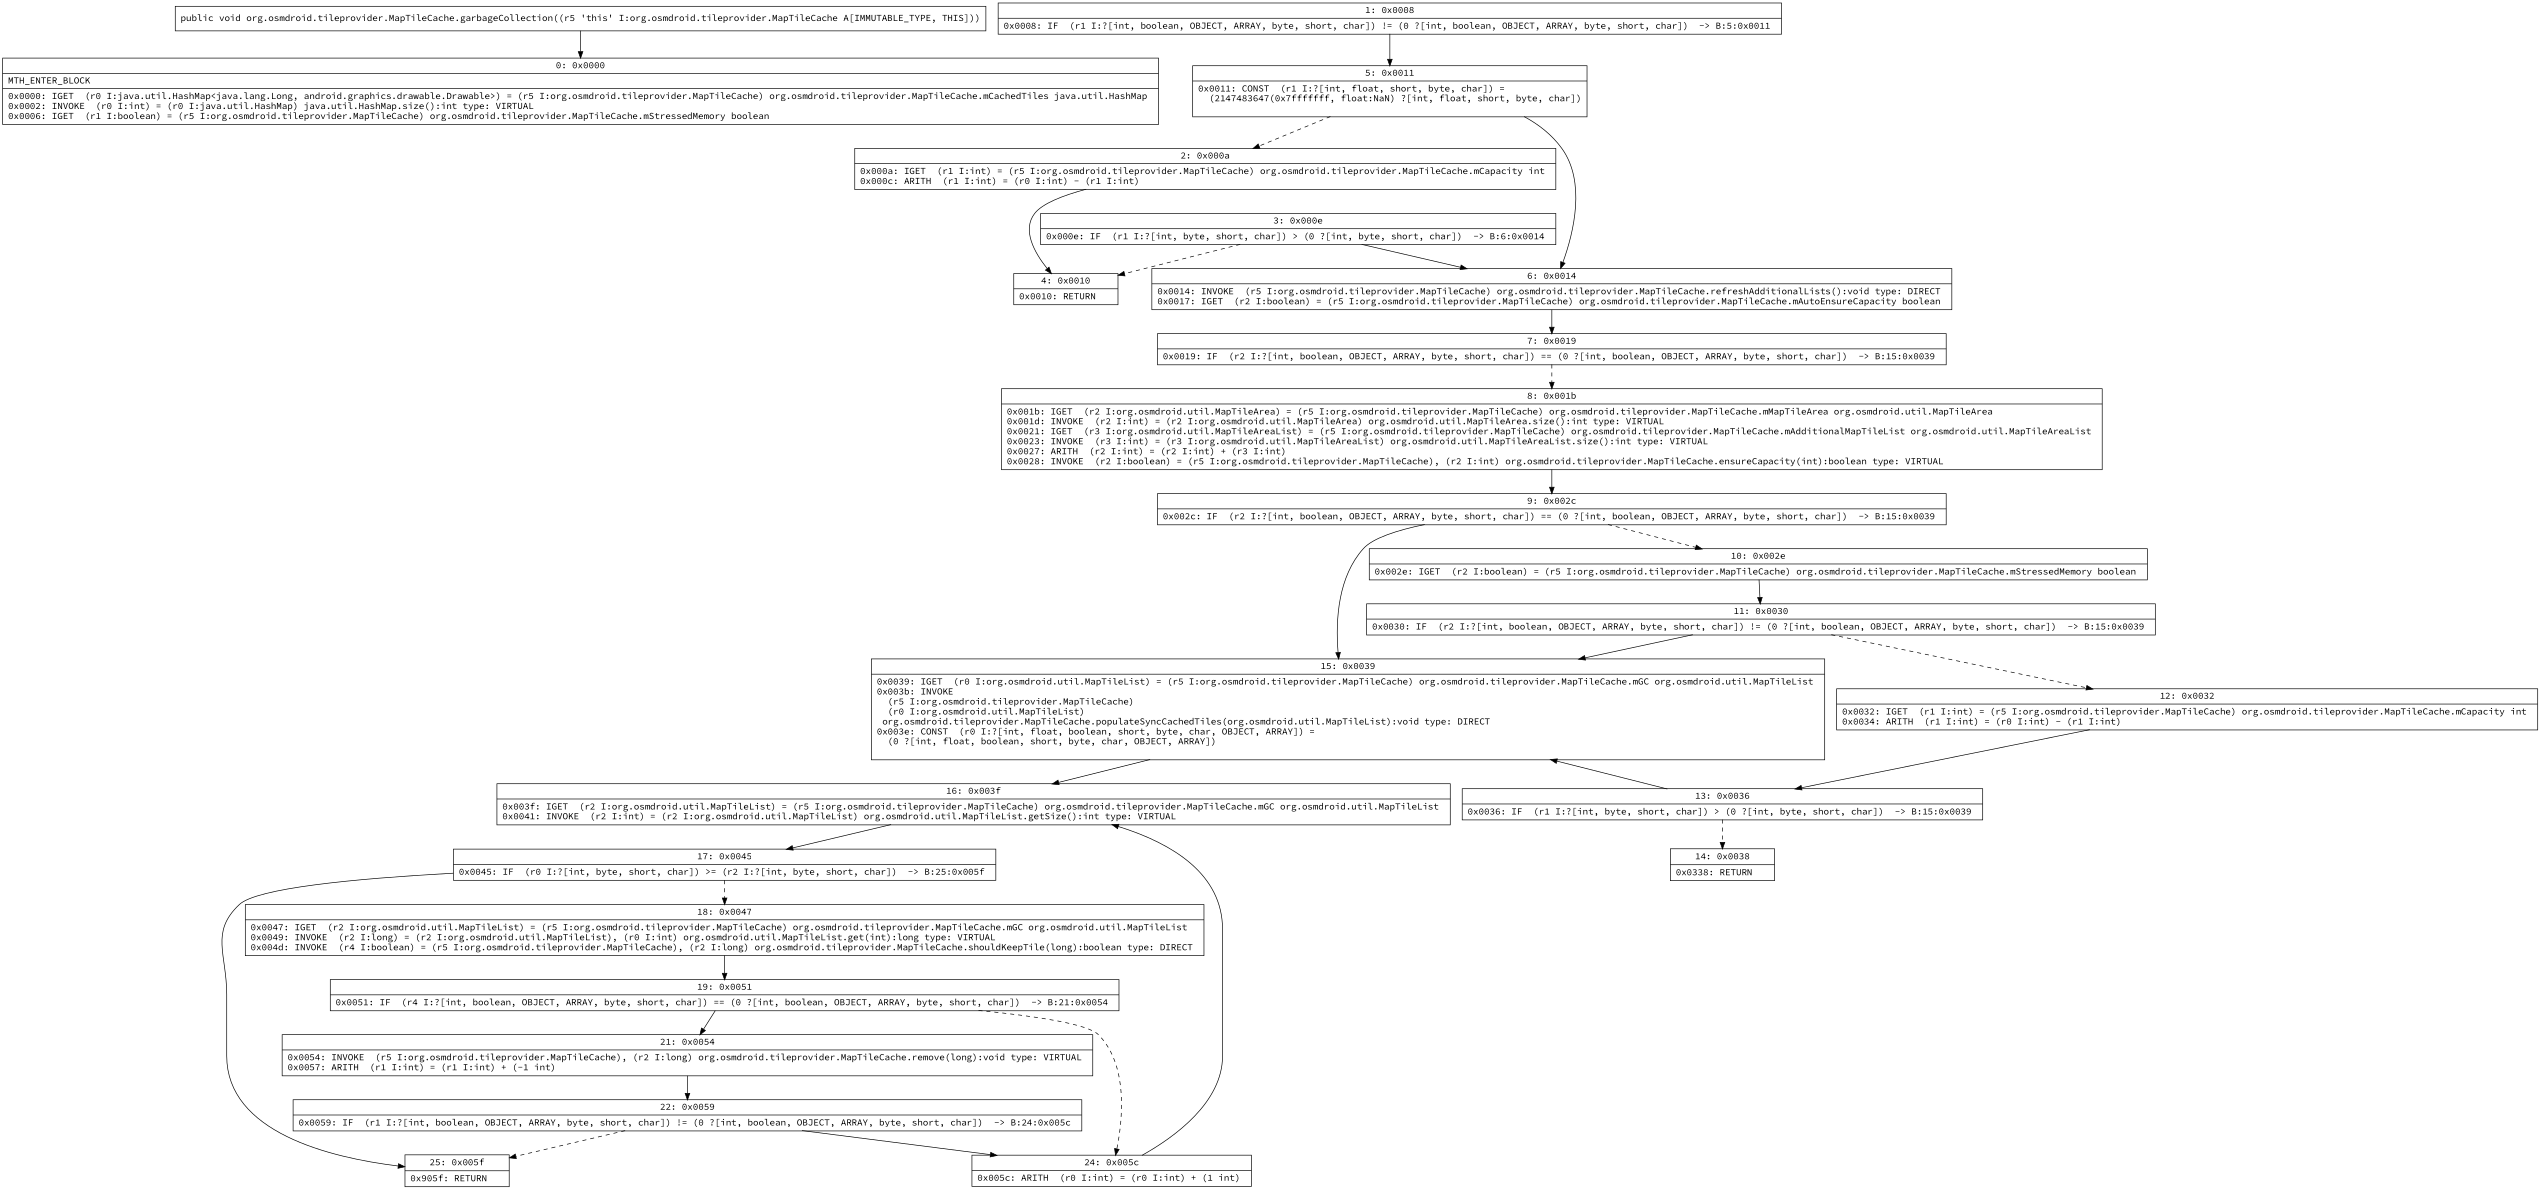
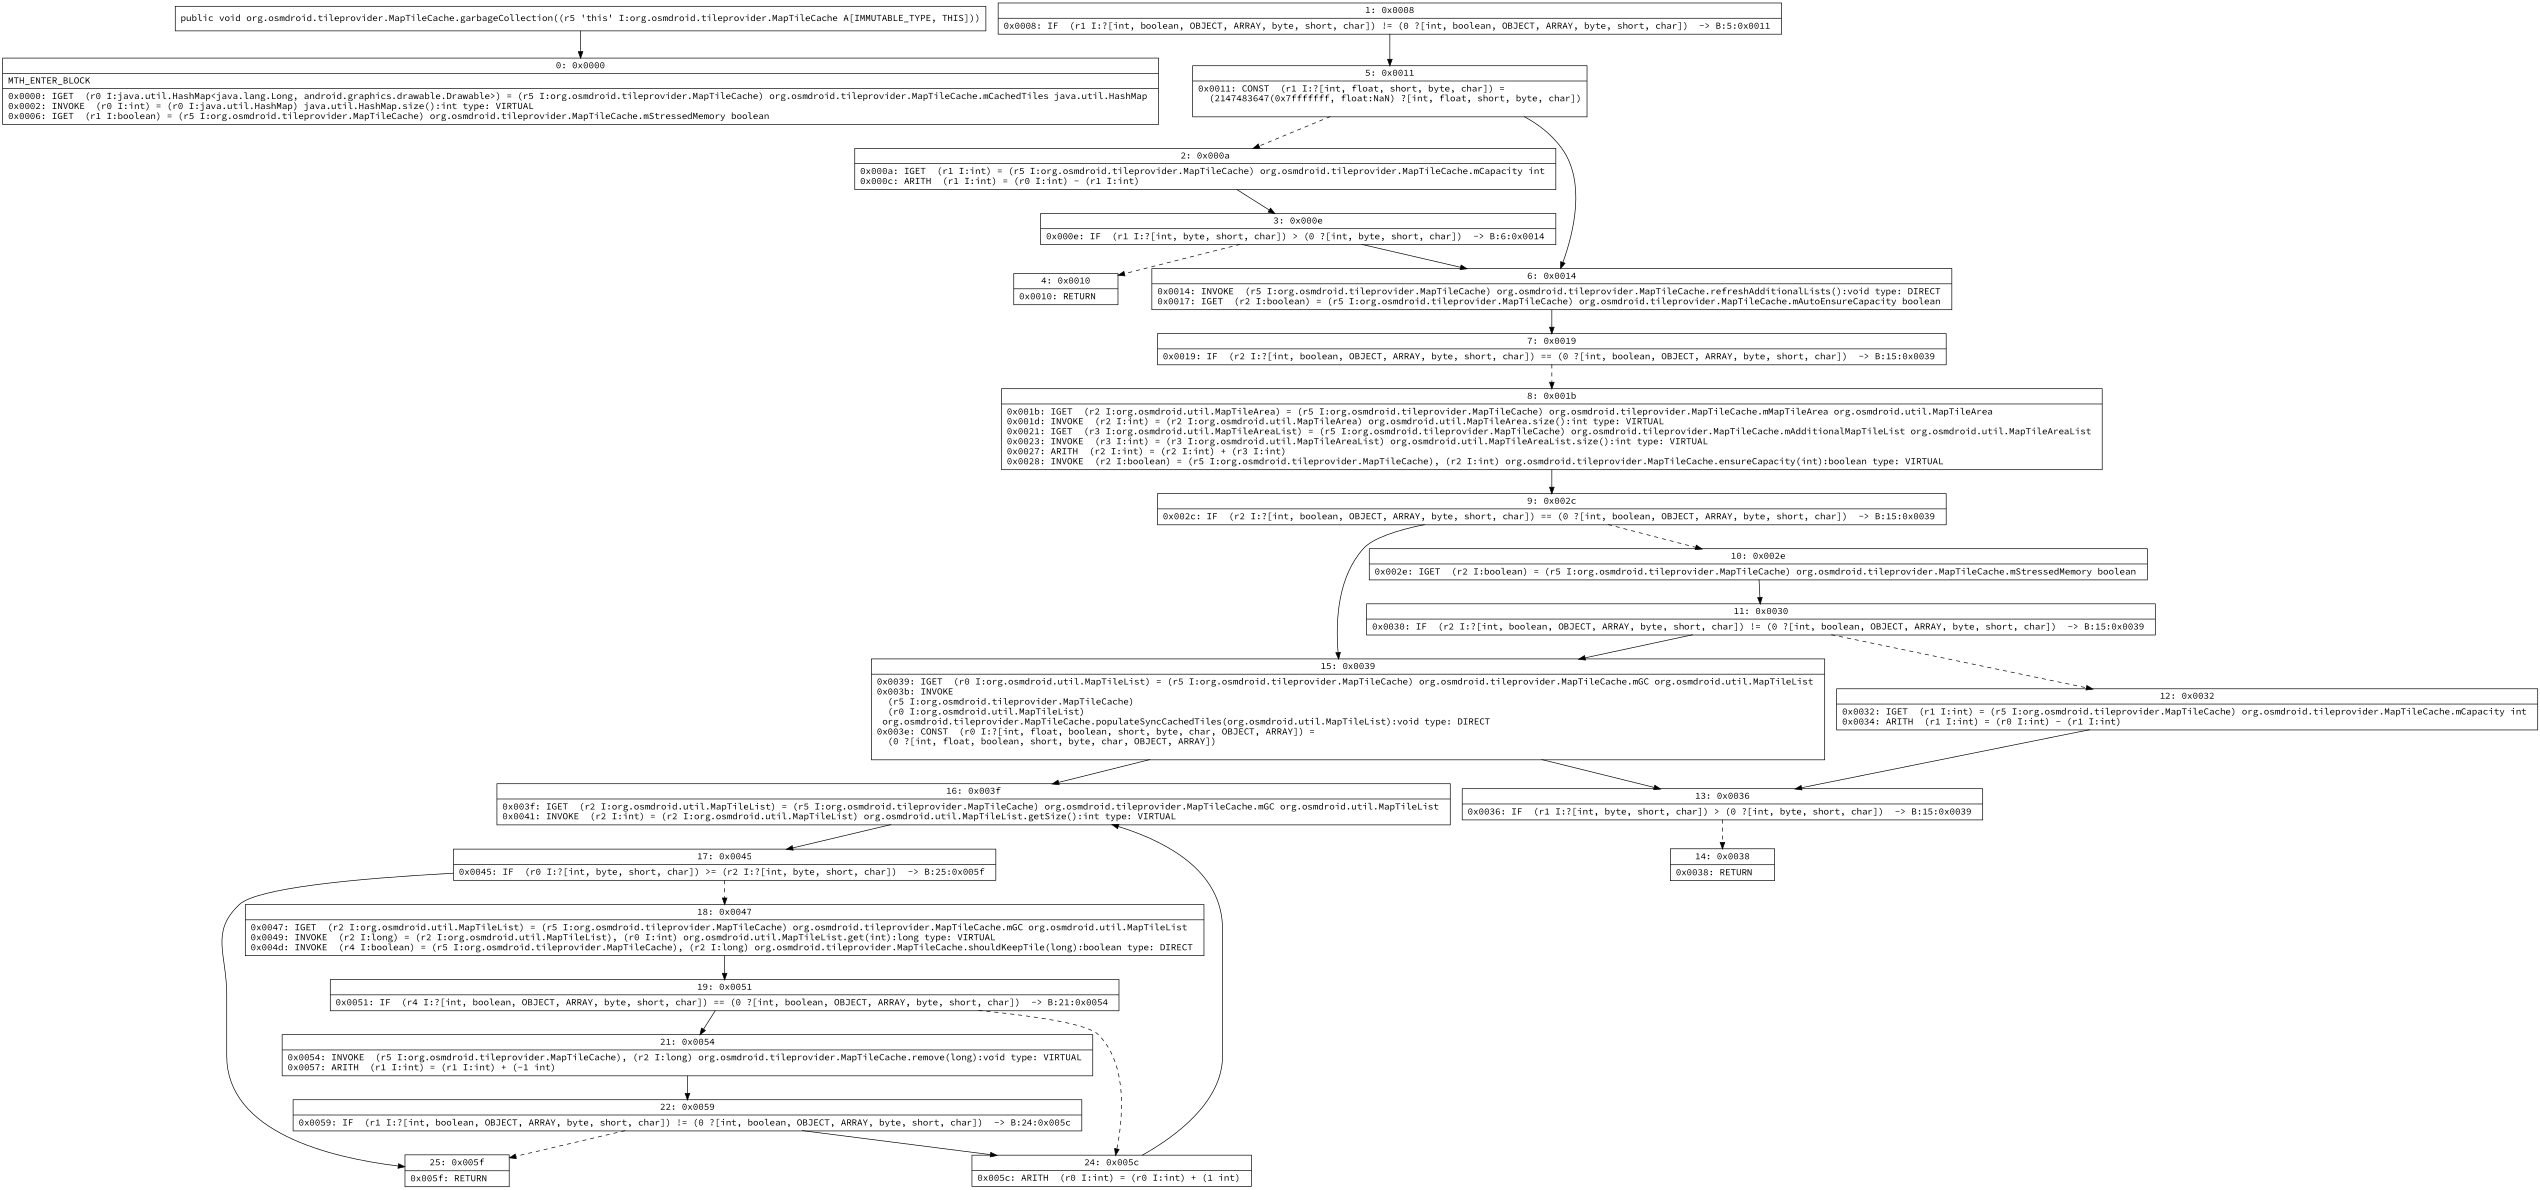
(1034, 215) -> (1253, 200)
(1612, 775) -> (1598, 774)
(1722, 872) -> (1722, 872)
(457, 1178) -> (457, 1178)
